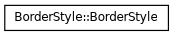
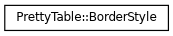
(87, 18) -> (87, 18)
